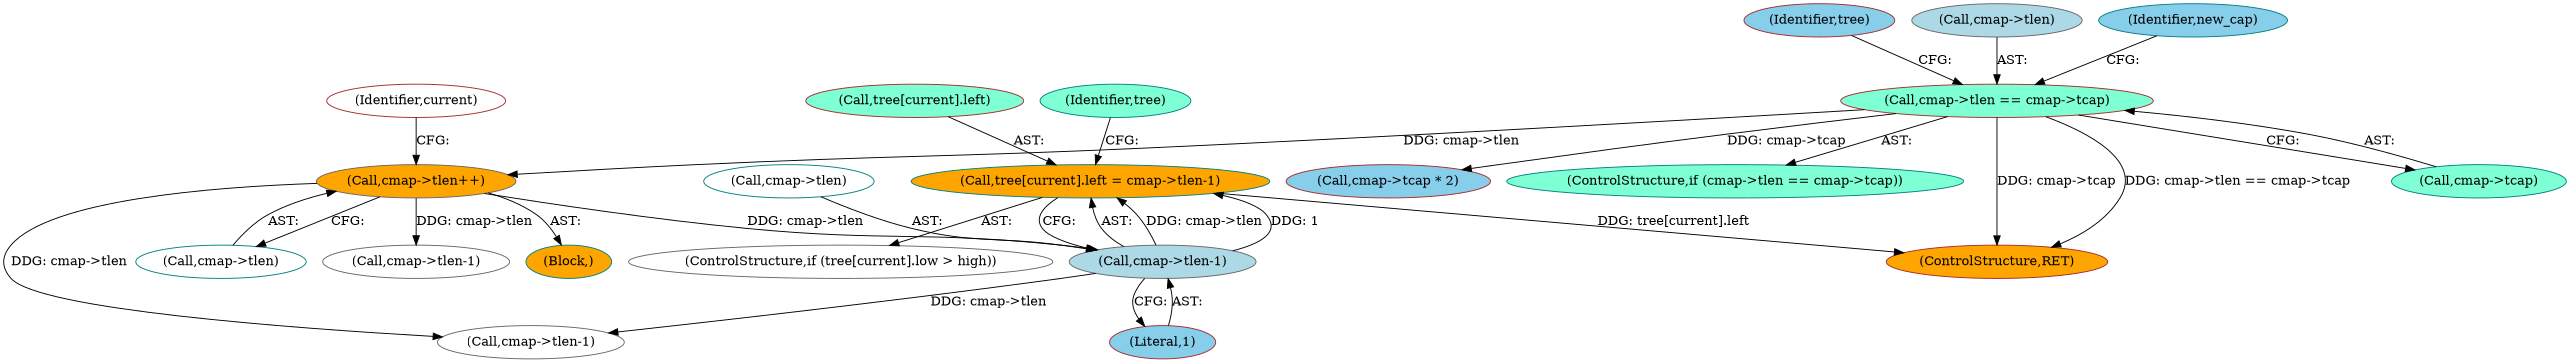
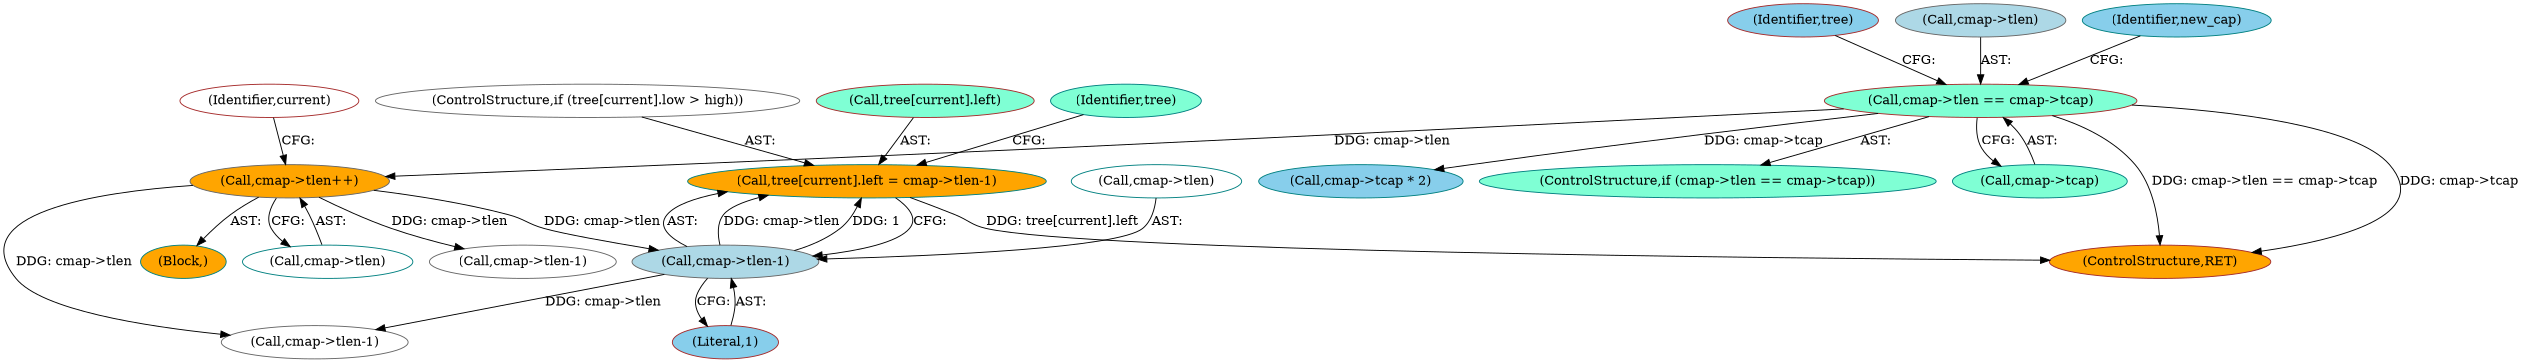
(1388, 181) -> (1361, 181)
(970, 220) -> (723, 140)
